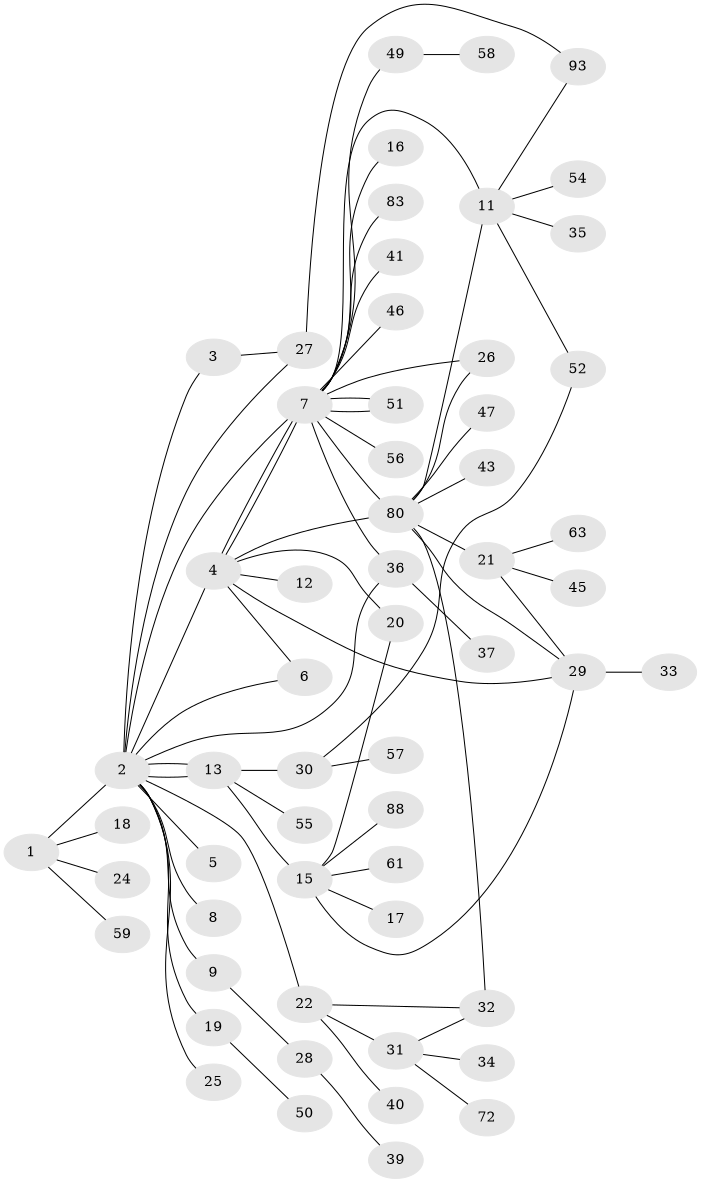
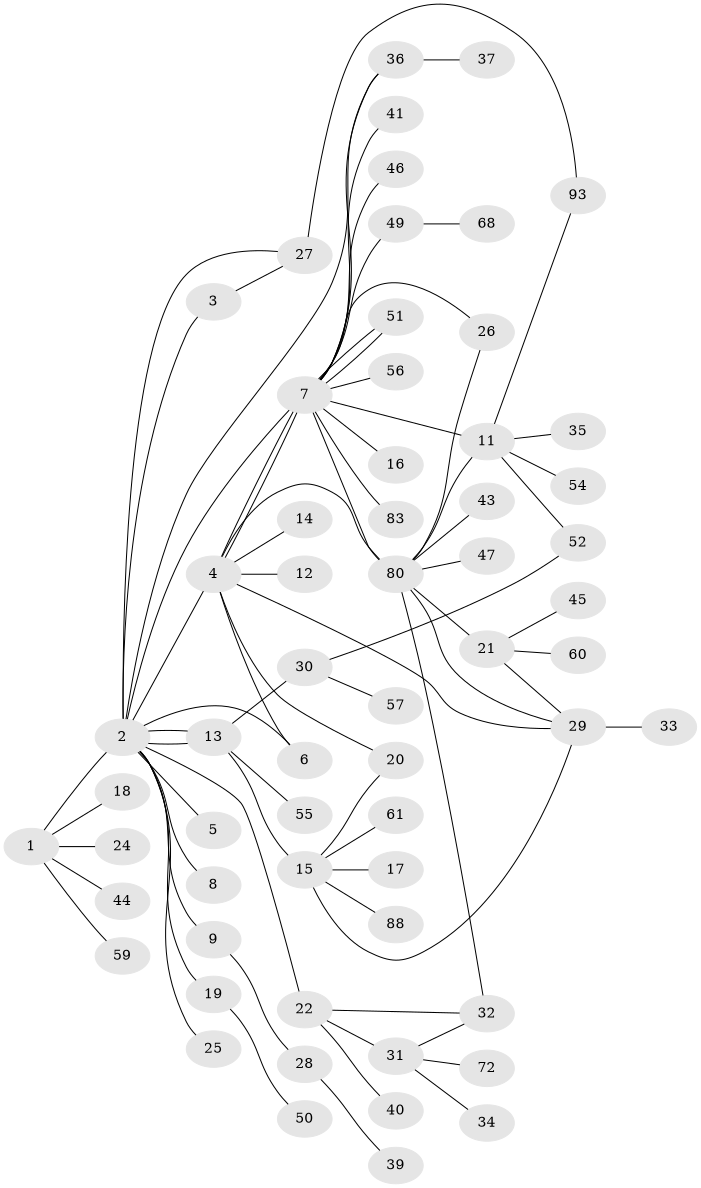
(487, 55) -> (487, 224)
none -> (305, 520)
(578, 533) -> (578, 655)
none -> (123, 901)
